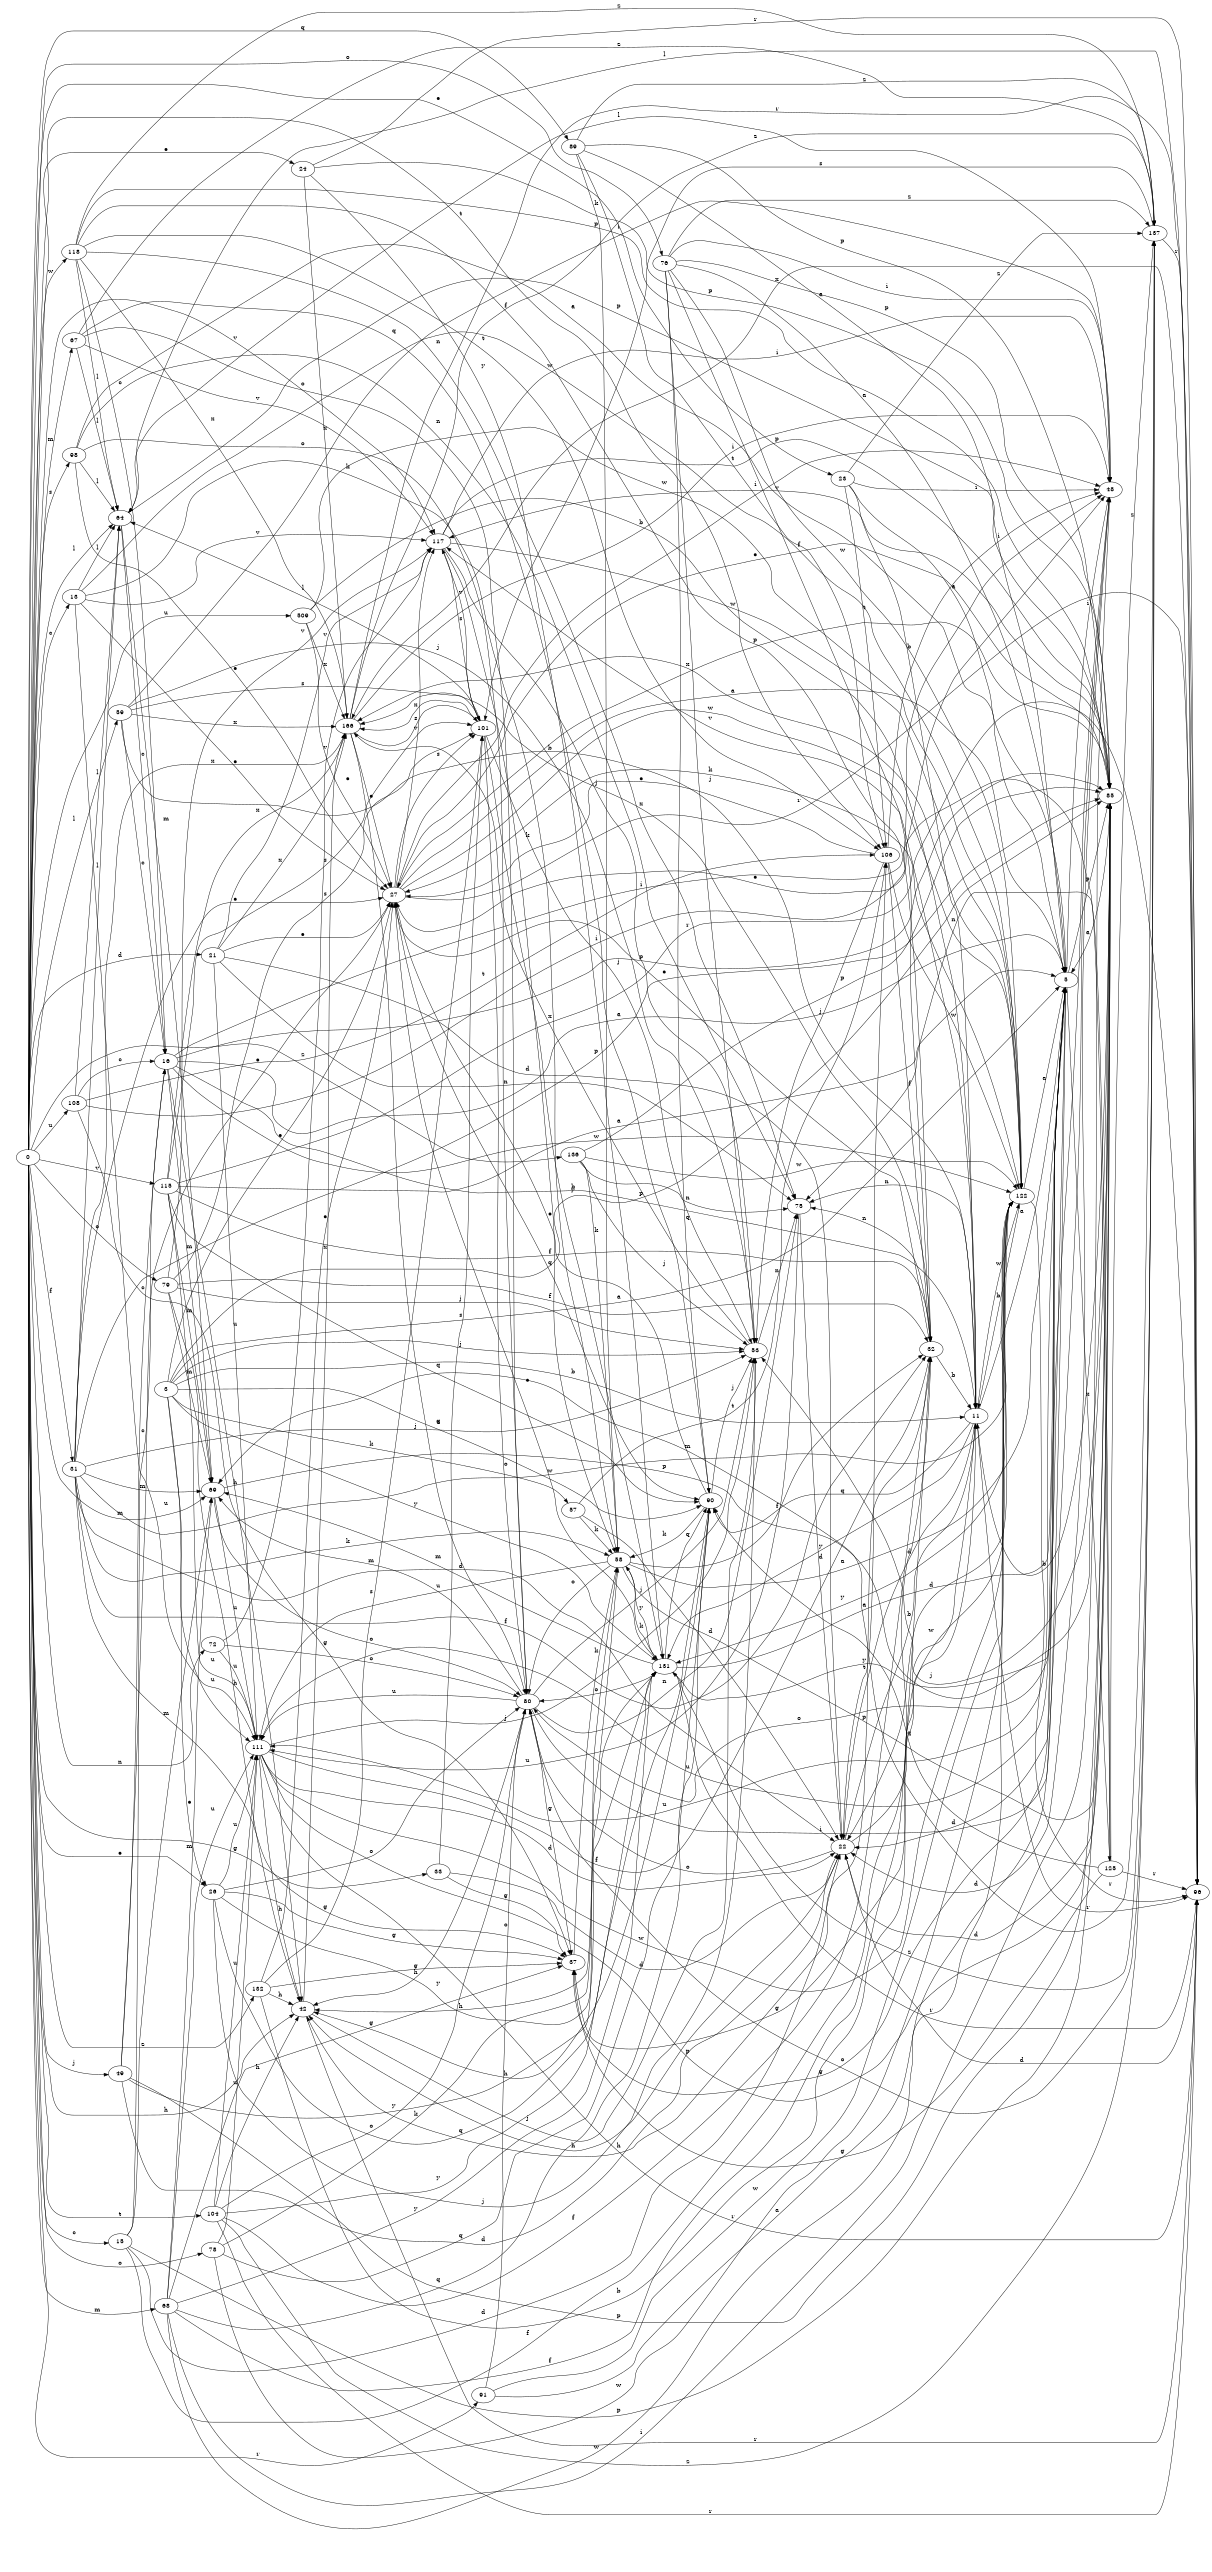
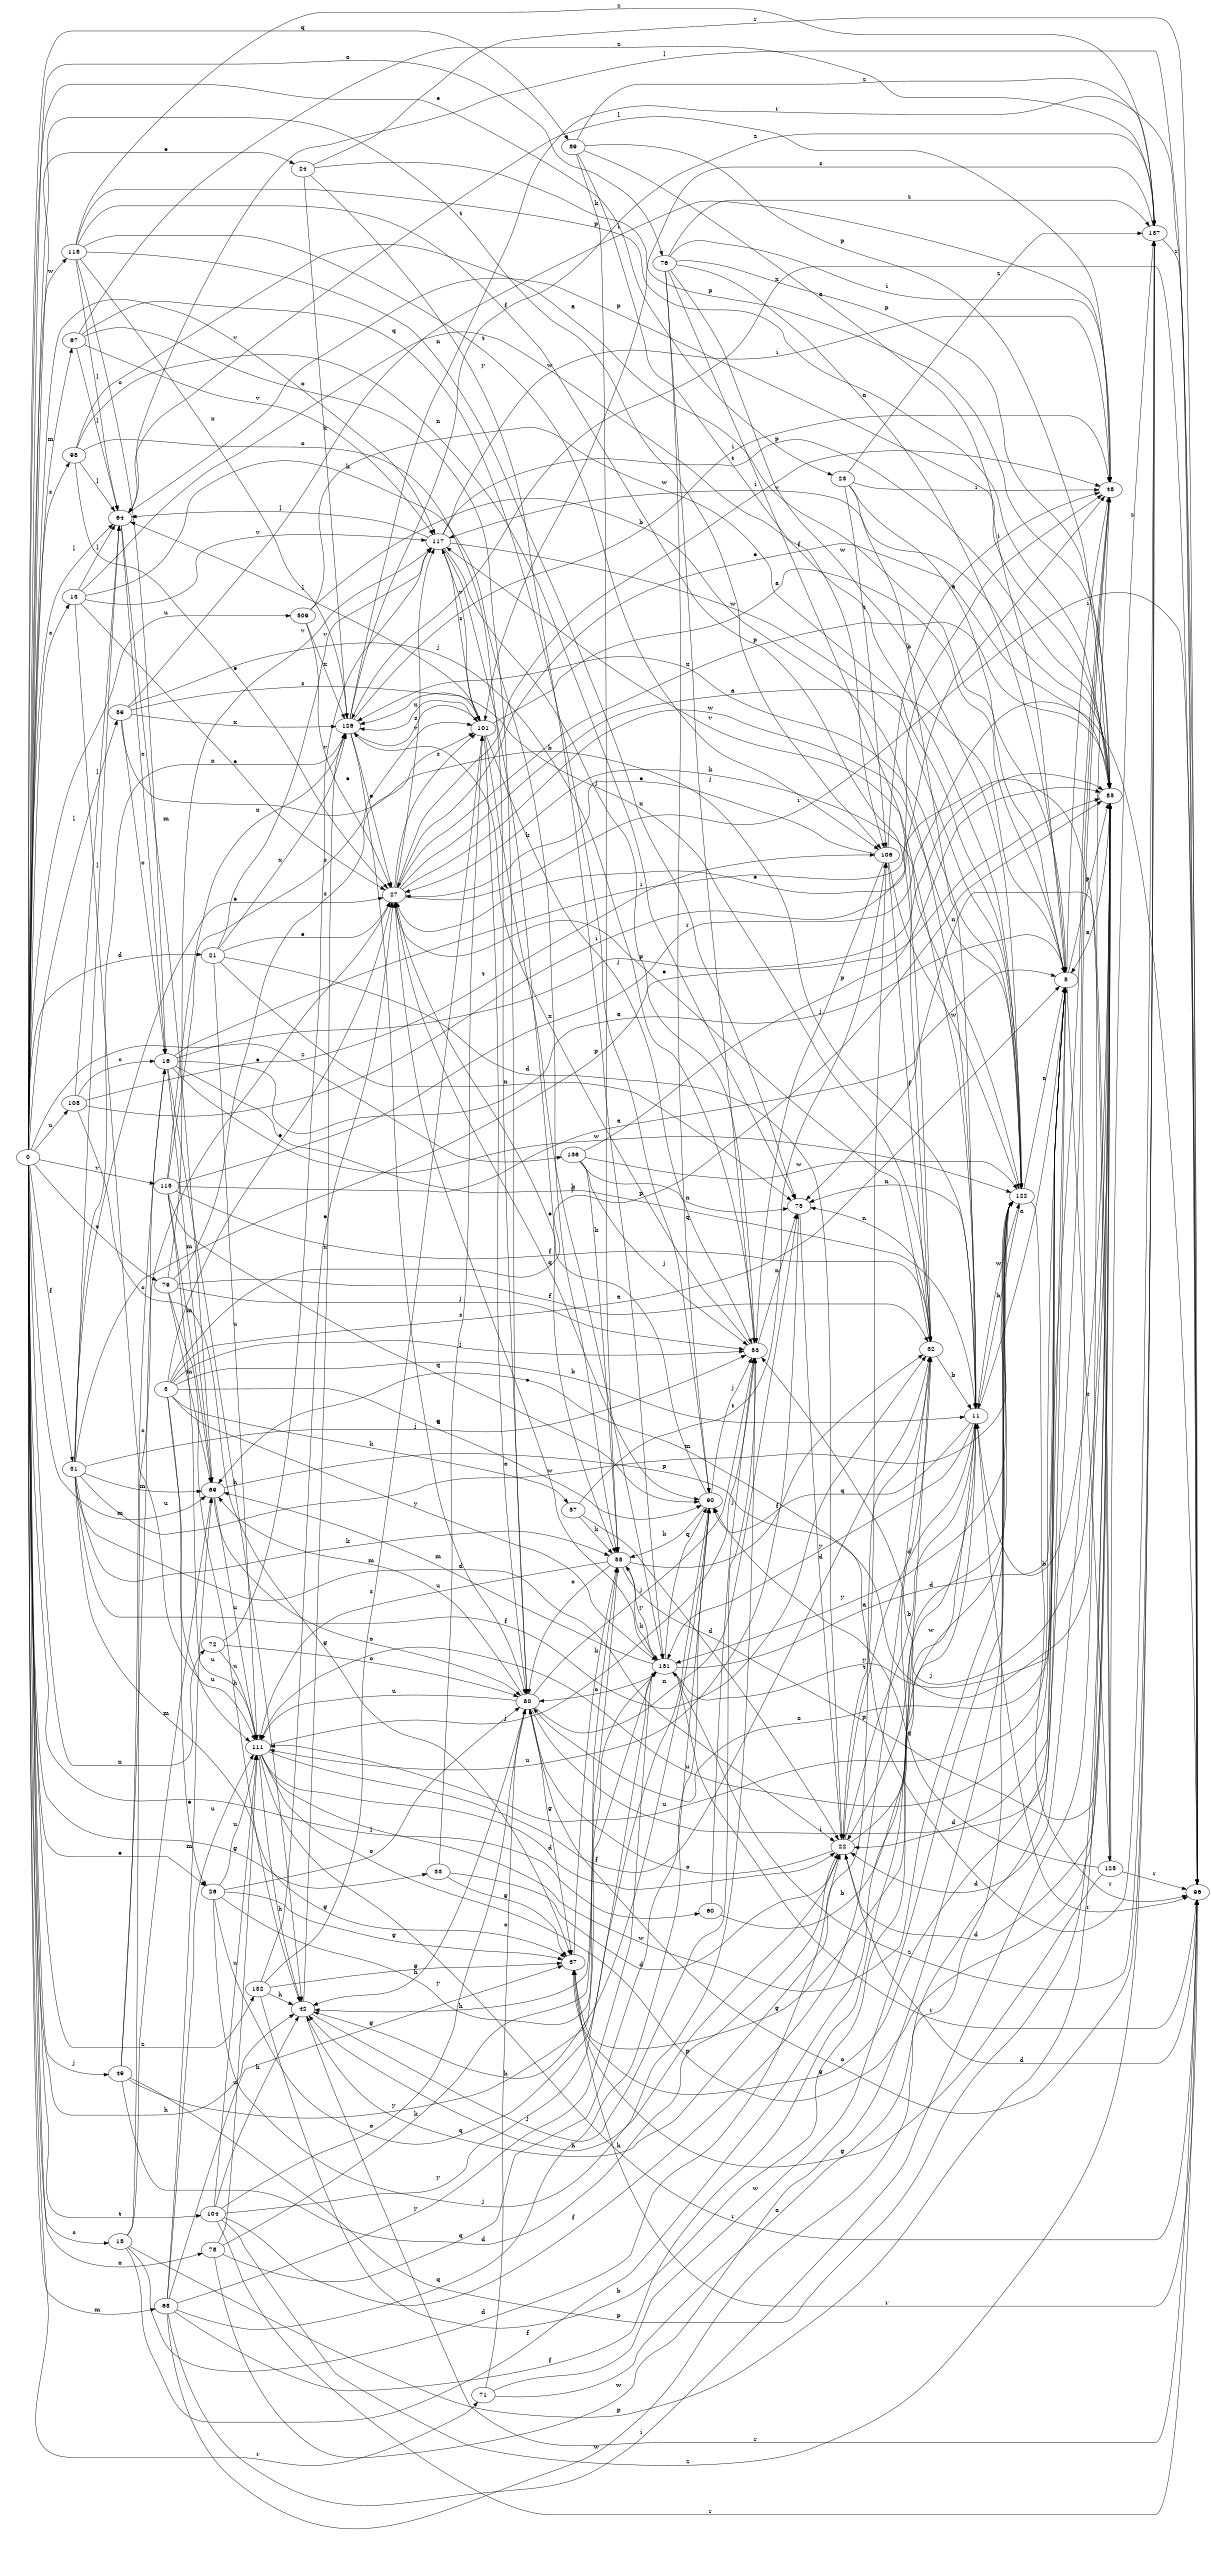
none -> (284, 512)
(348, 726) -> (348, 726)
(1020, 1438) -> (877, 592)
none -> (711, 1911)
none -> (958, 2306)
(483, 2395) -> (483, 2395)
